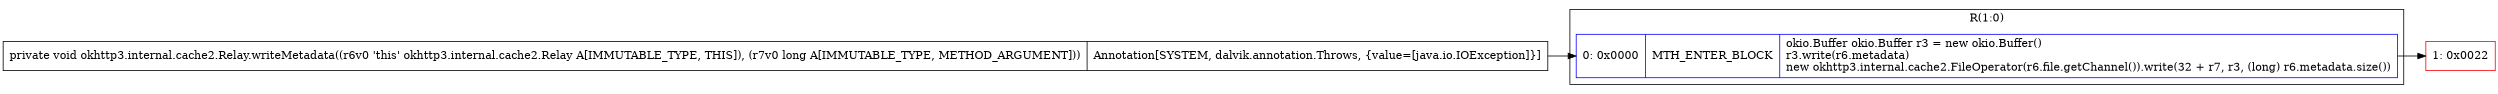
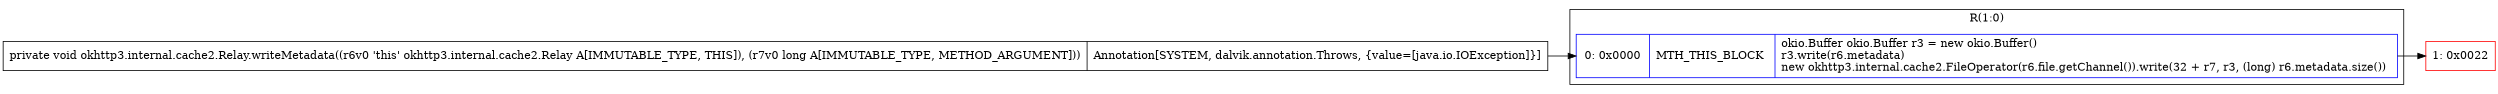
(1713, 56) -> (1710, 56)
